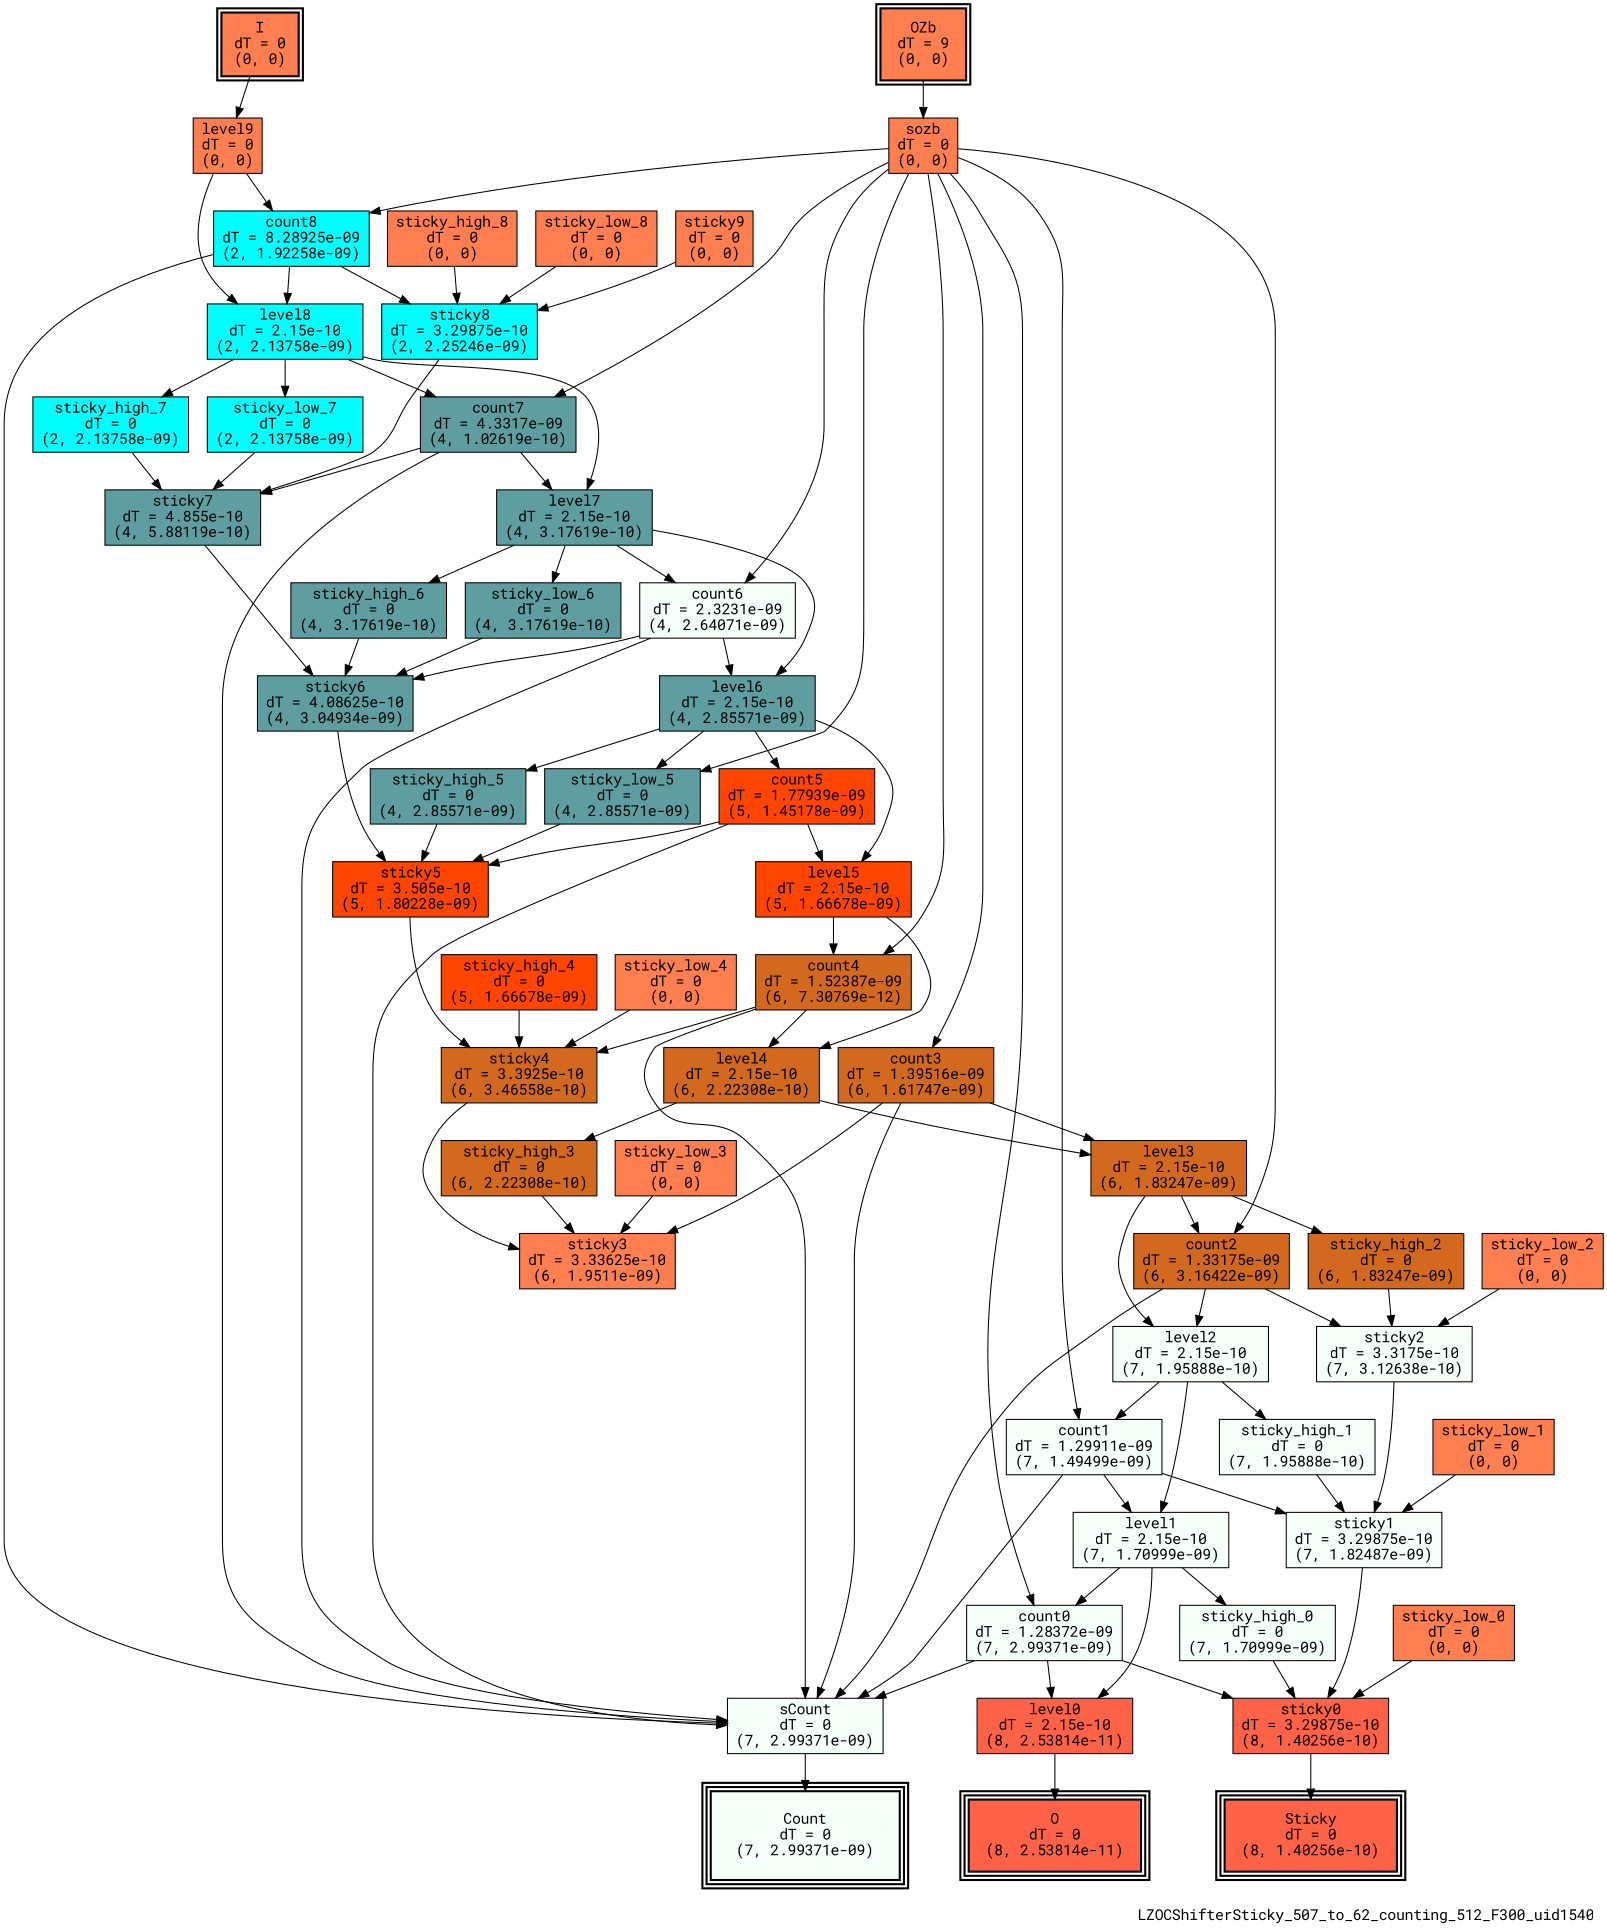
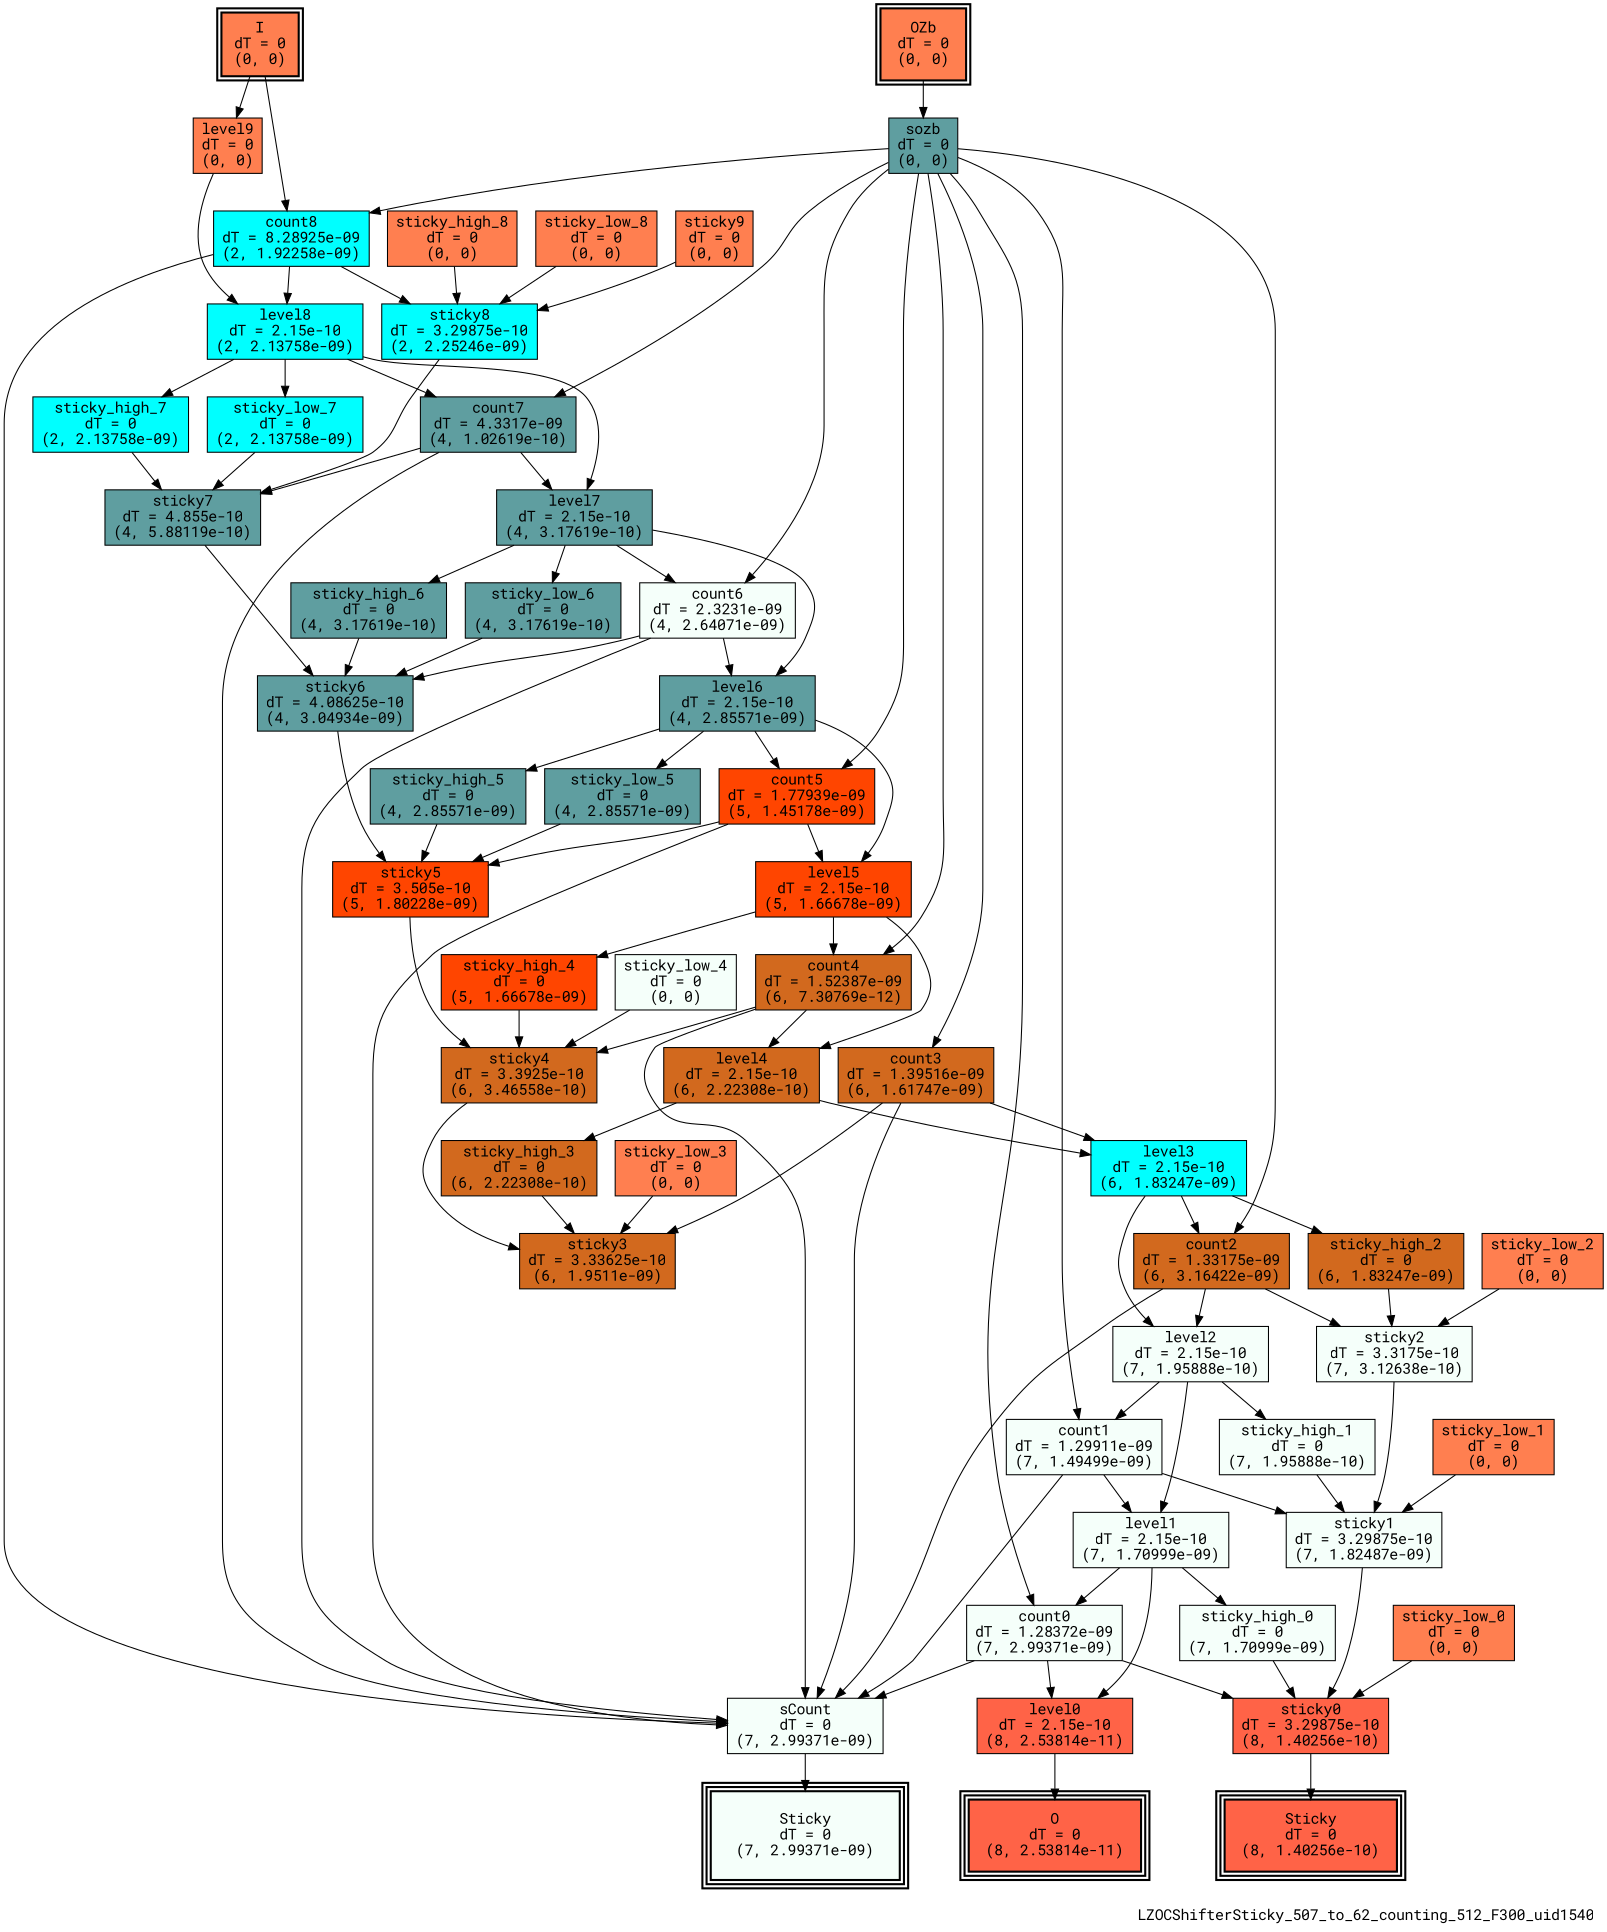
(923, 44) -> (923, 44)
(923, 146) -> (923, 146)
(256, 188) -> (275, 138)
(864, 514) -> (903, 475)
none -> (681, 933)
(676, 982) -> (676, 982)
(1169, 1168) -> (1169, 1168)
(597, 1261) -> (597, 1261)
(805, 1836) -> (805, 1836)
